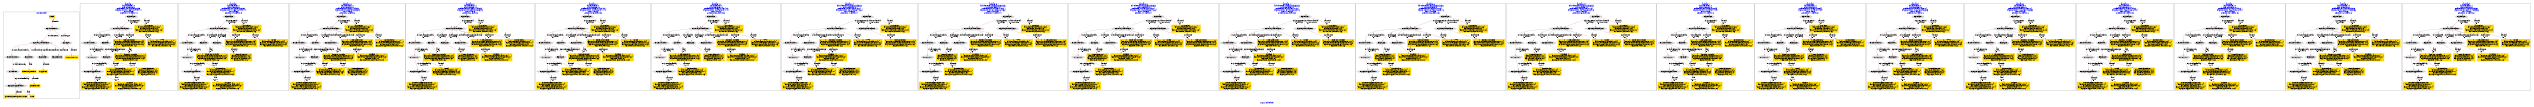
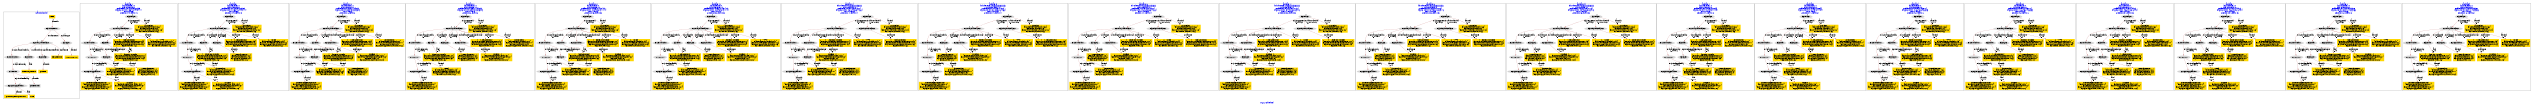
(41, 13) -> (41, 13)
(57, 57) -> (57, 57)
(43, 72) -> (43, 72)
(35, 86) -> (35, 86)
(16, 96) -> (16, 96)
